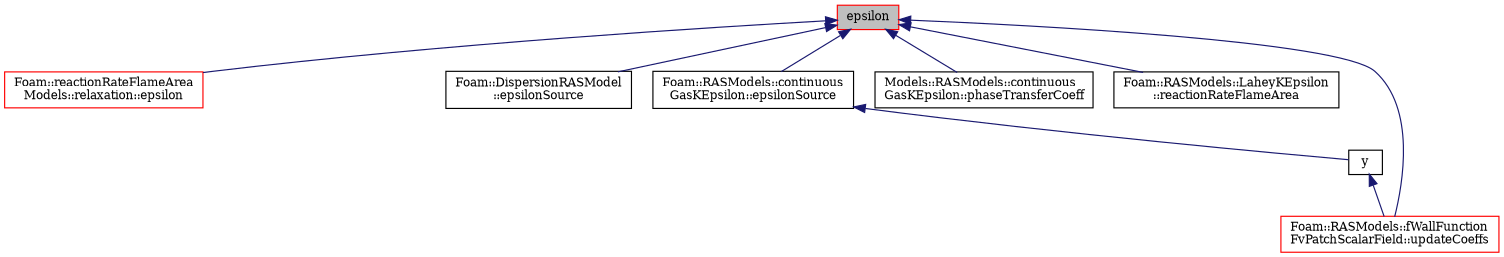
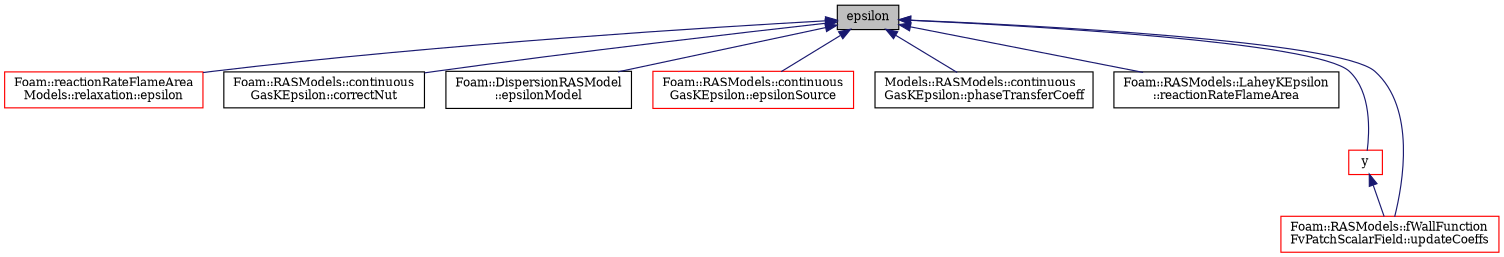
(868, 17) -> (868, 17)
none -> (324, 90)
(539, 90) -> (539, 90)
(753, 90) -> (753, 90)
(1107, 136) -> (1174, 38)
(1366, 162) -> (1366, 162)
